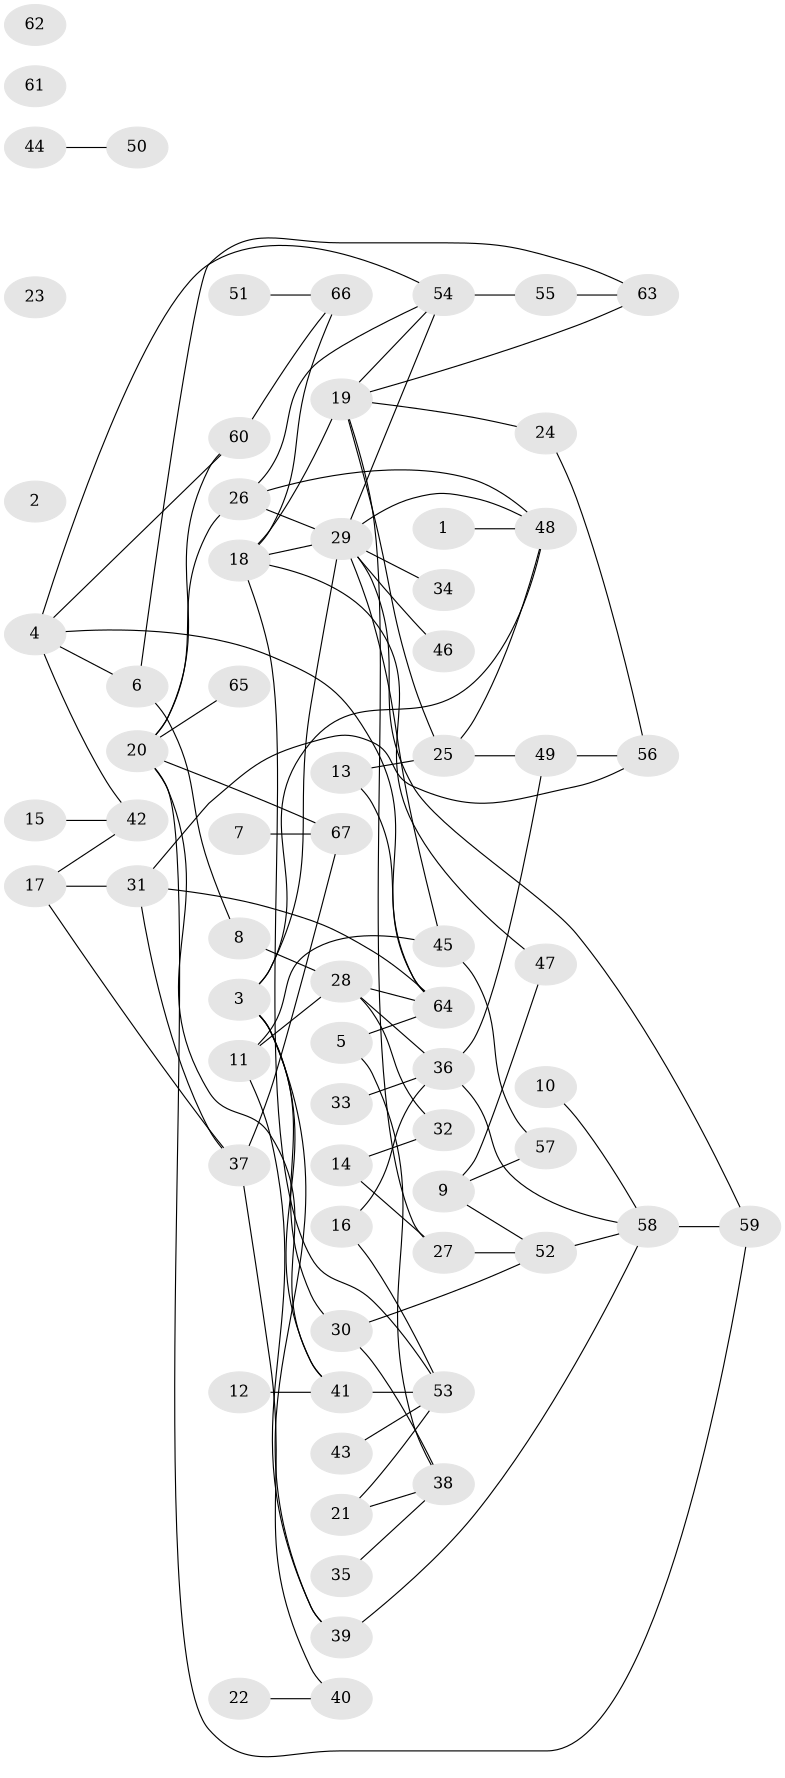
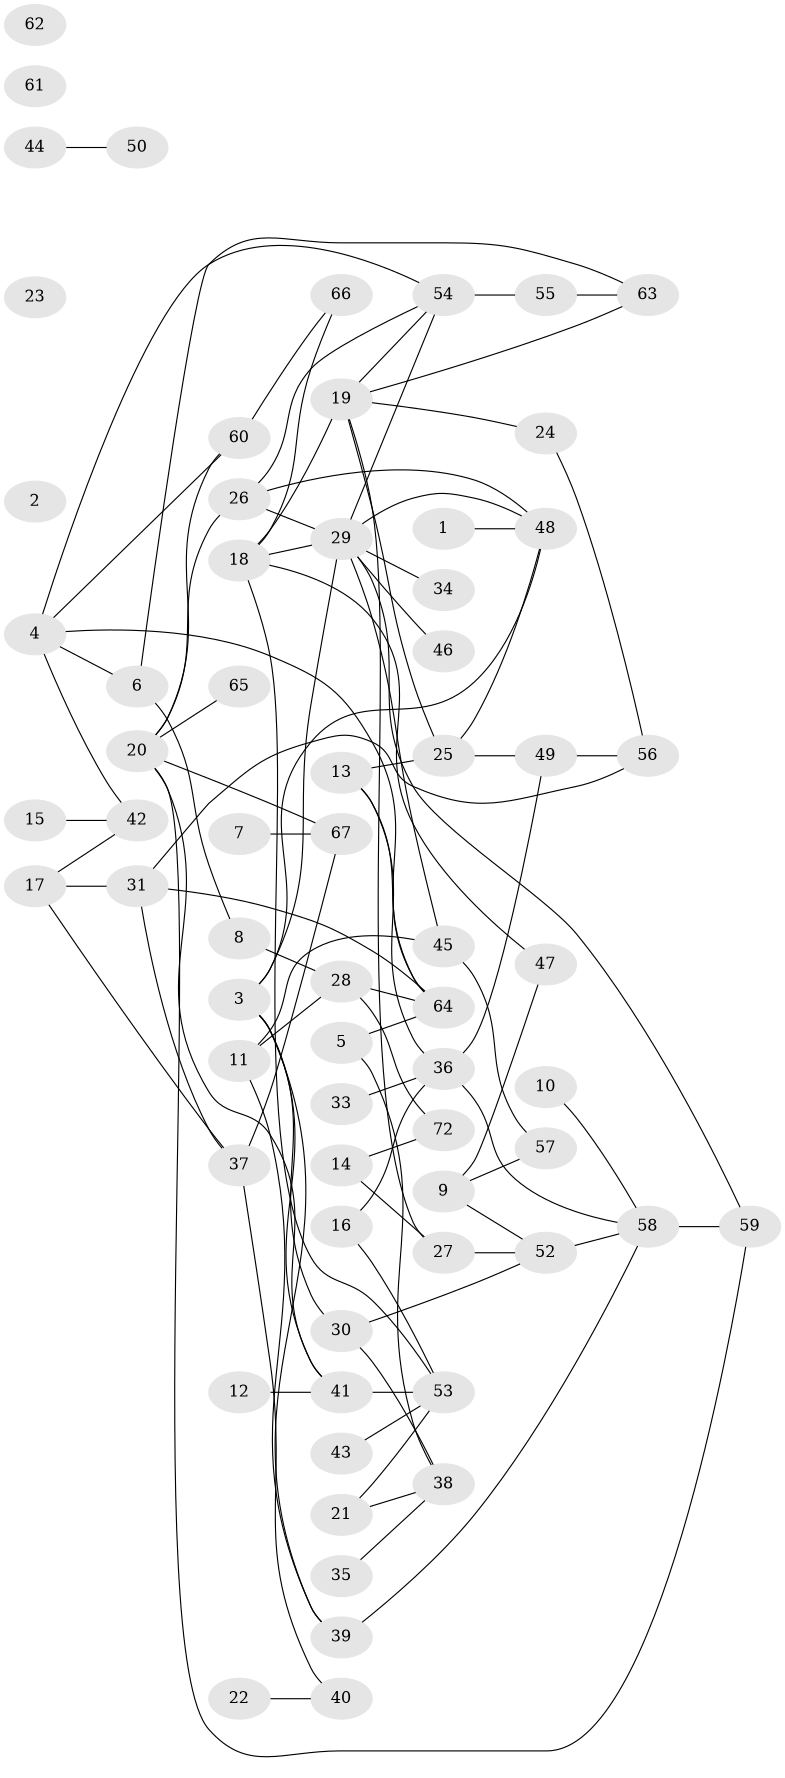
(239, 295) -> none
(399, 1031) -> (392, 949)
(444, 1130) -> (444, 1130)
